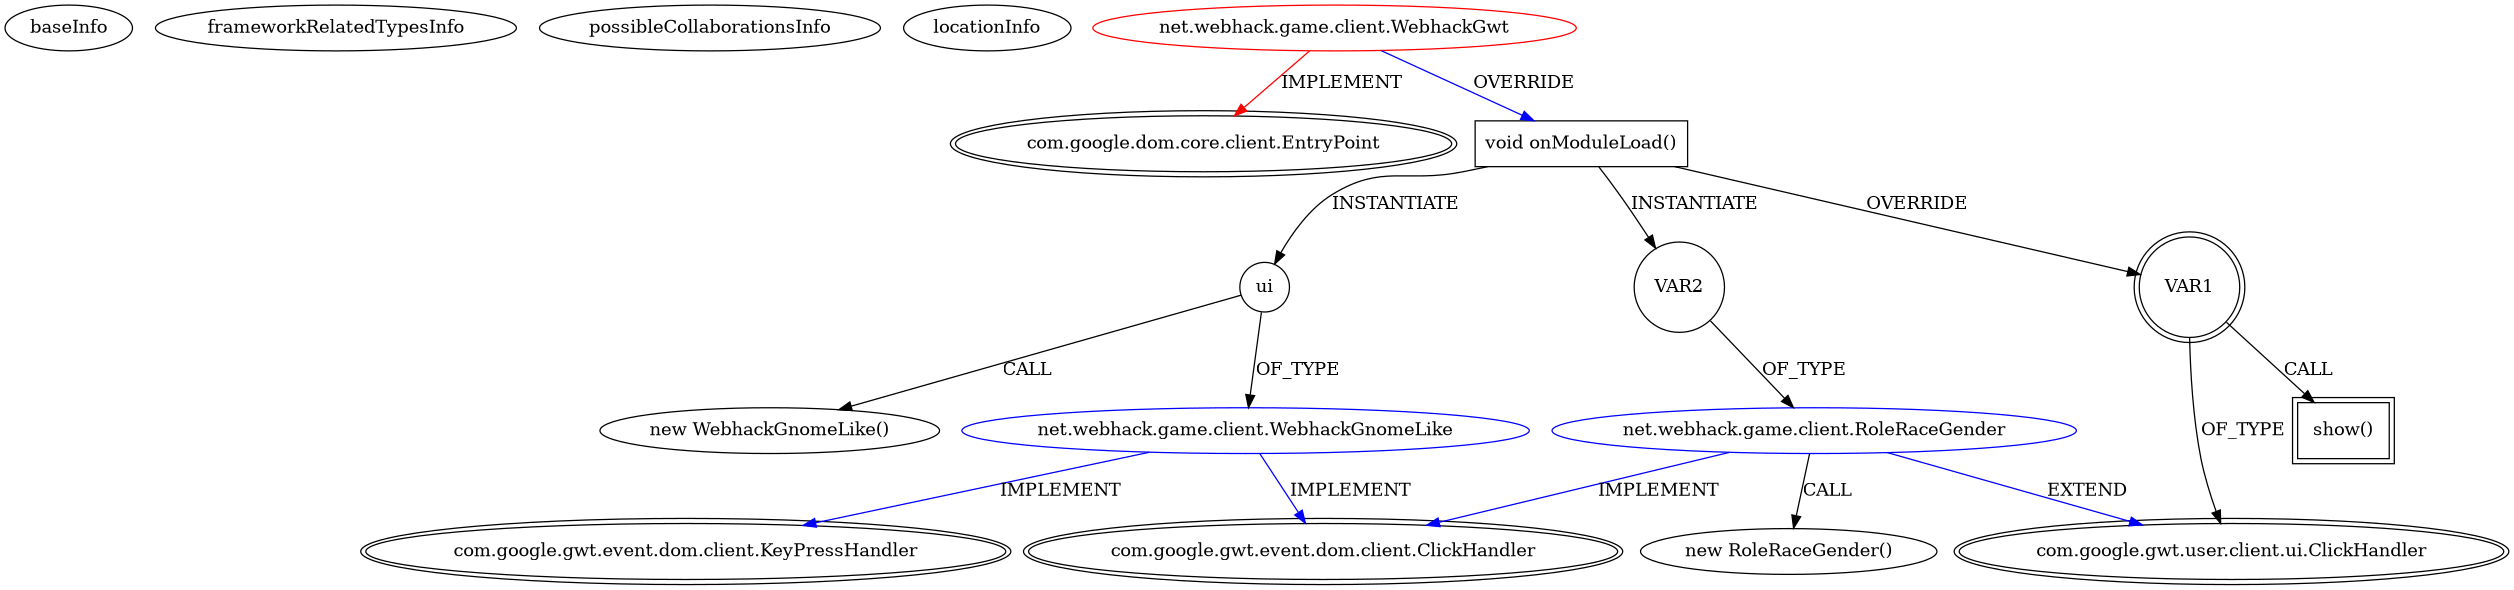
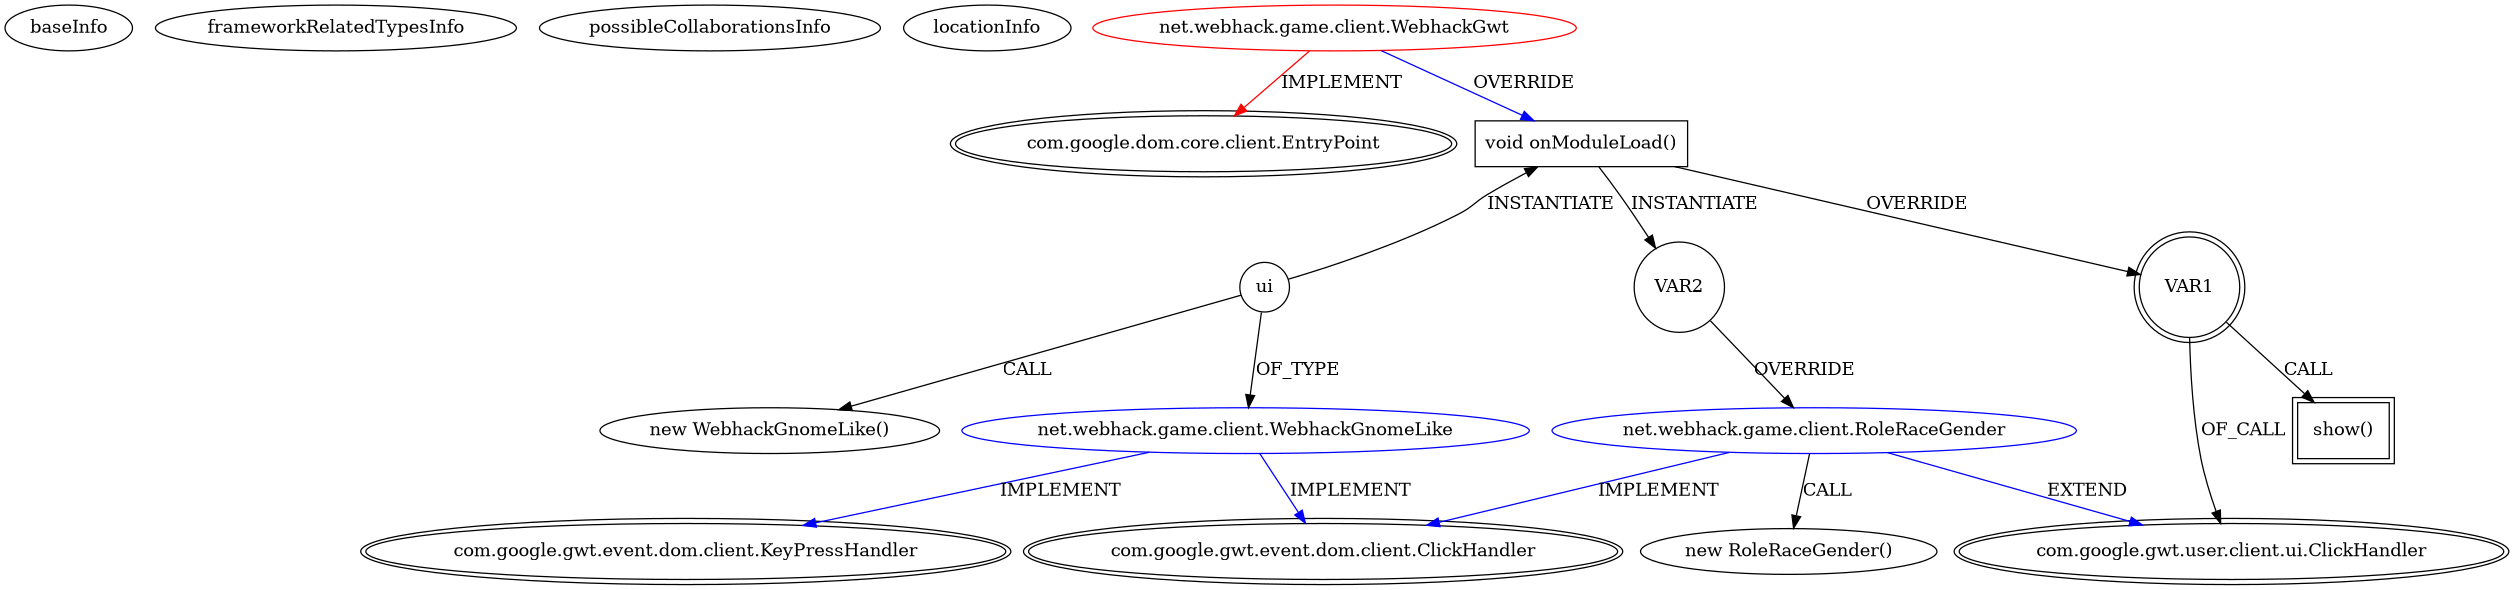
(1369, 179) -> (1412, 236)
(1805, 370) -> (1805, 370)
(2244, 431) -> (2244, 431)
